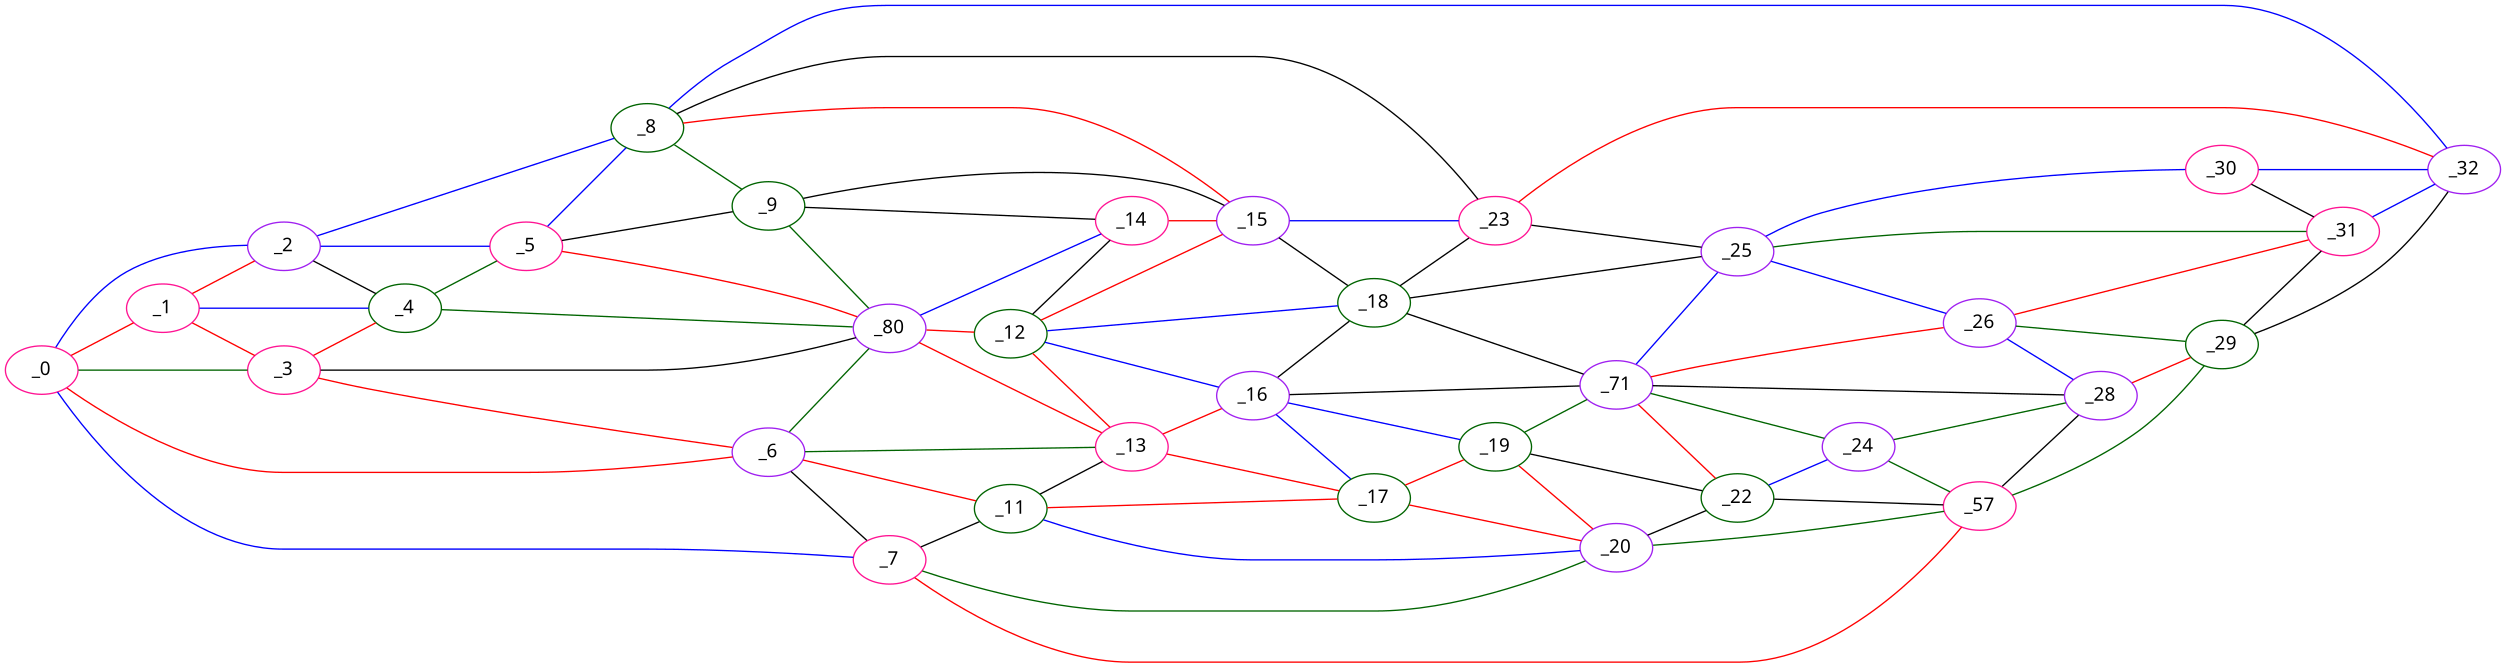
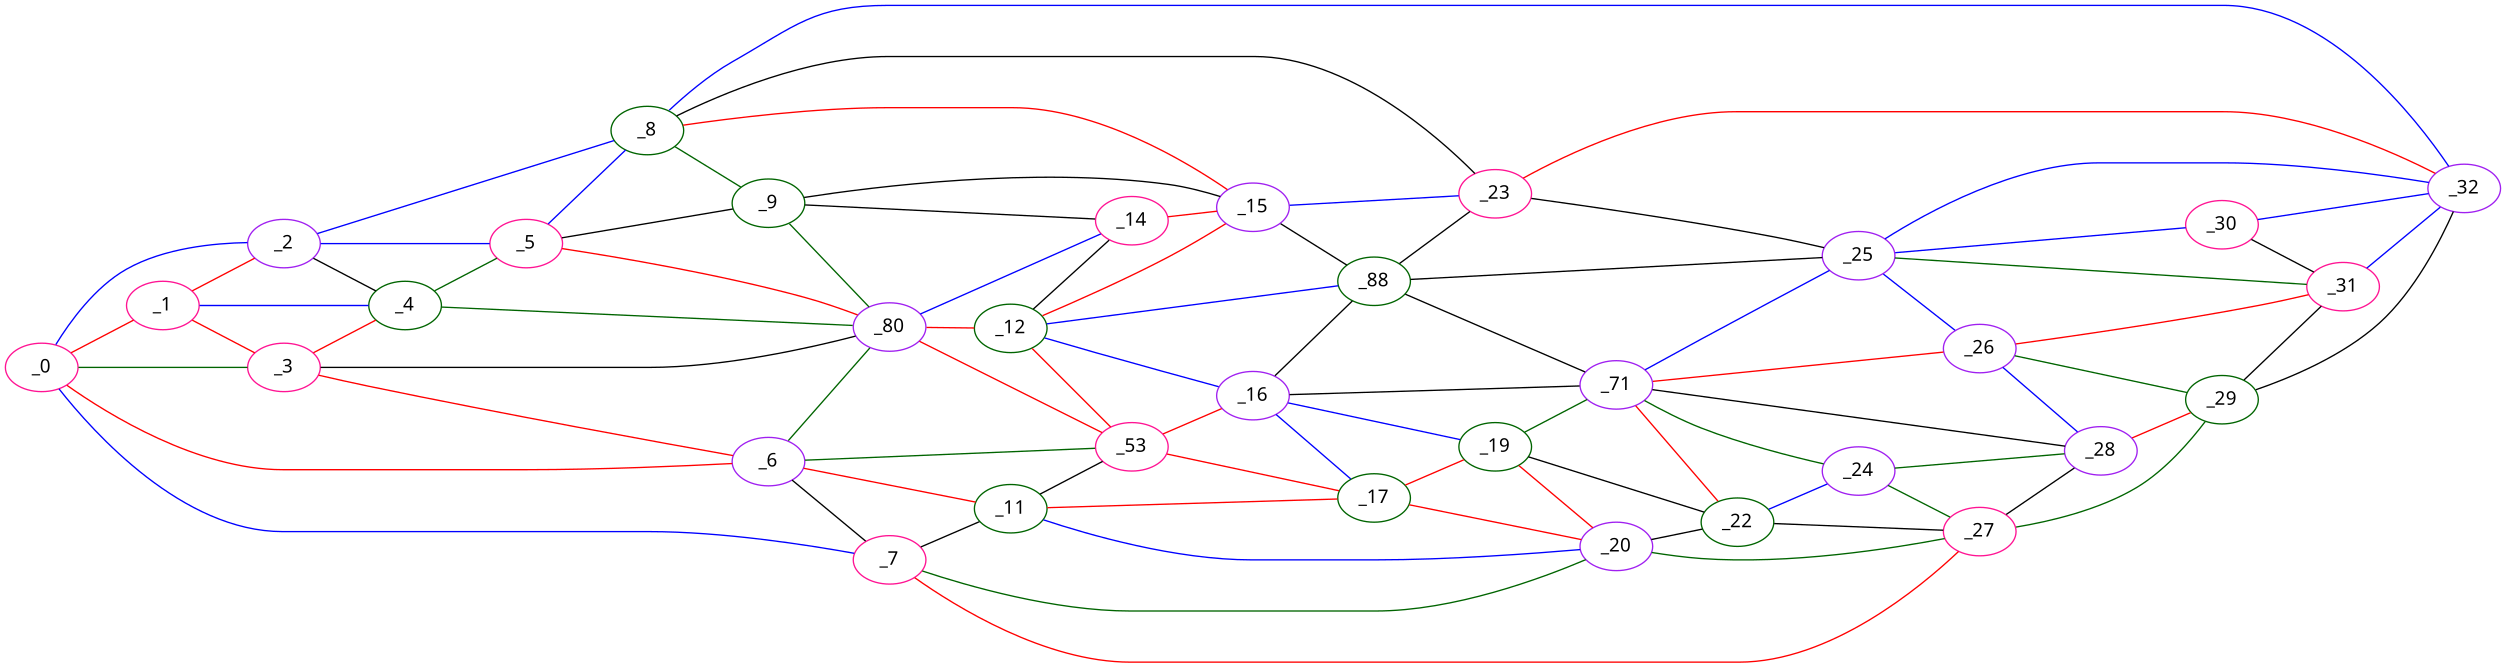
none -> (2150, 163)
(1374, 303) -> (1374, 281)
(1132, 447) -> (1132, 447)
(1980, 506) -> (1980, 532)
